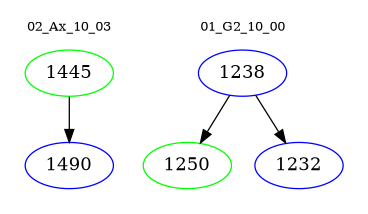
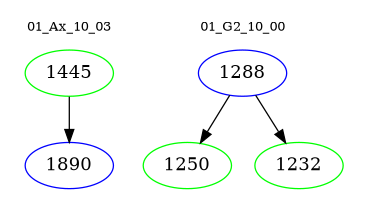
(69, 28) -> (69, 28)
(243, 73) -> (243, 73)
(69, 166) -> (69, 166)
(299, 166) -> (299, 166)
